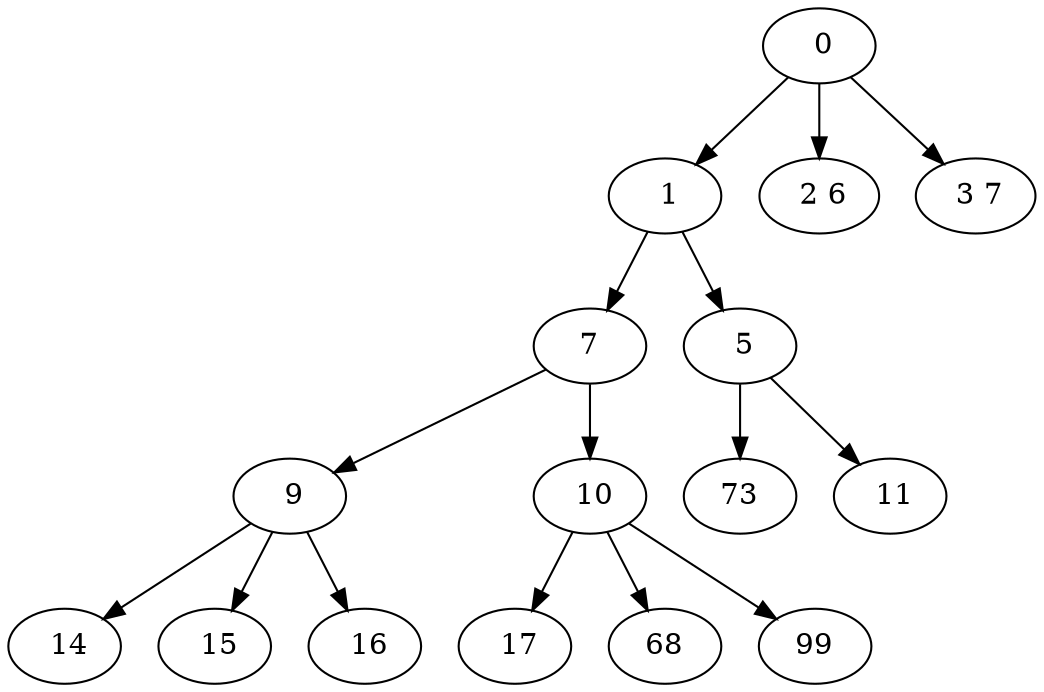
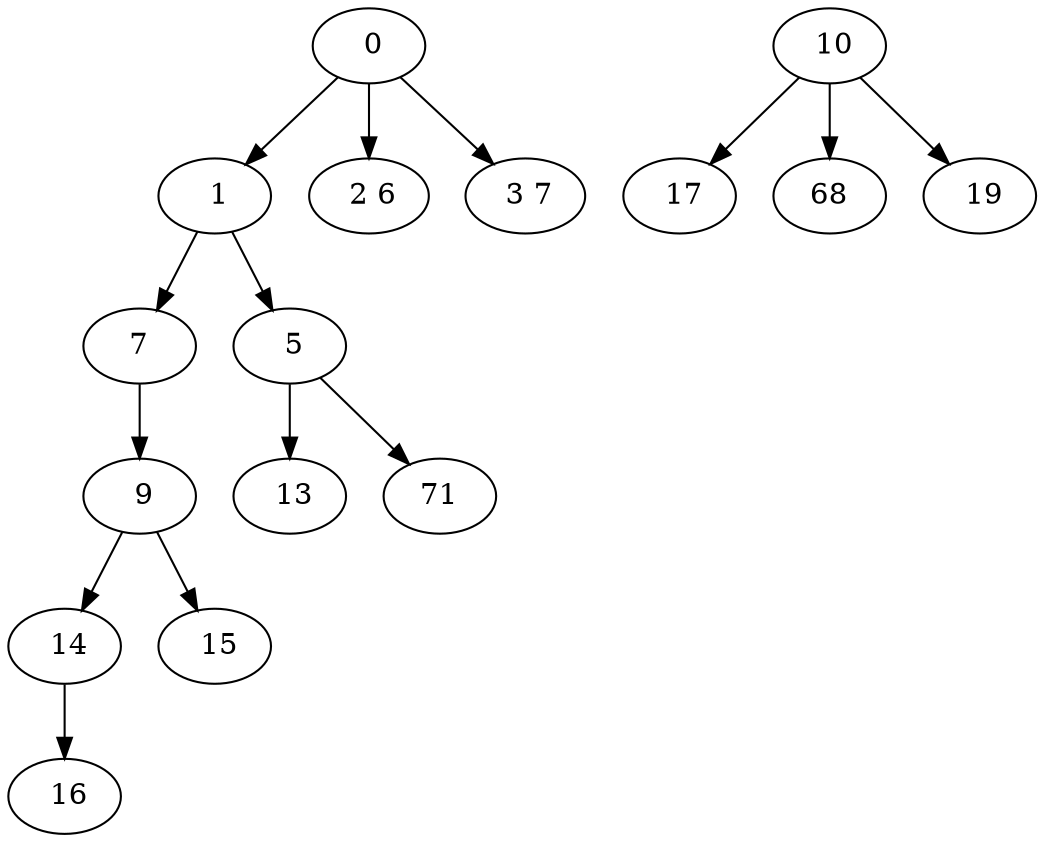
(590, 411) -> none
(740, 496) -> (290, 496)
(890, 496) -> (440, 496)
(322, 562) -> (65, 711)
(815, 646) -> (980, 196)
